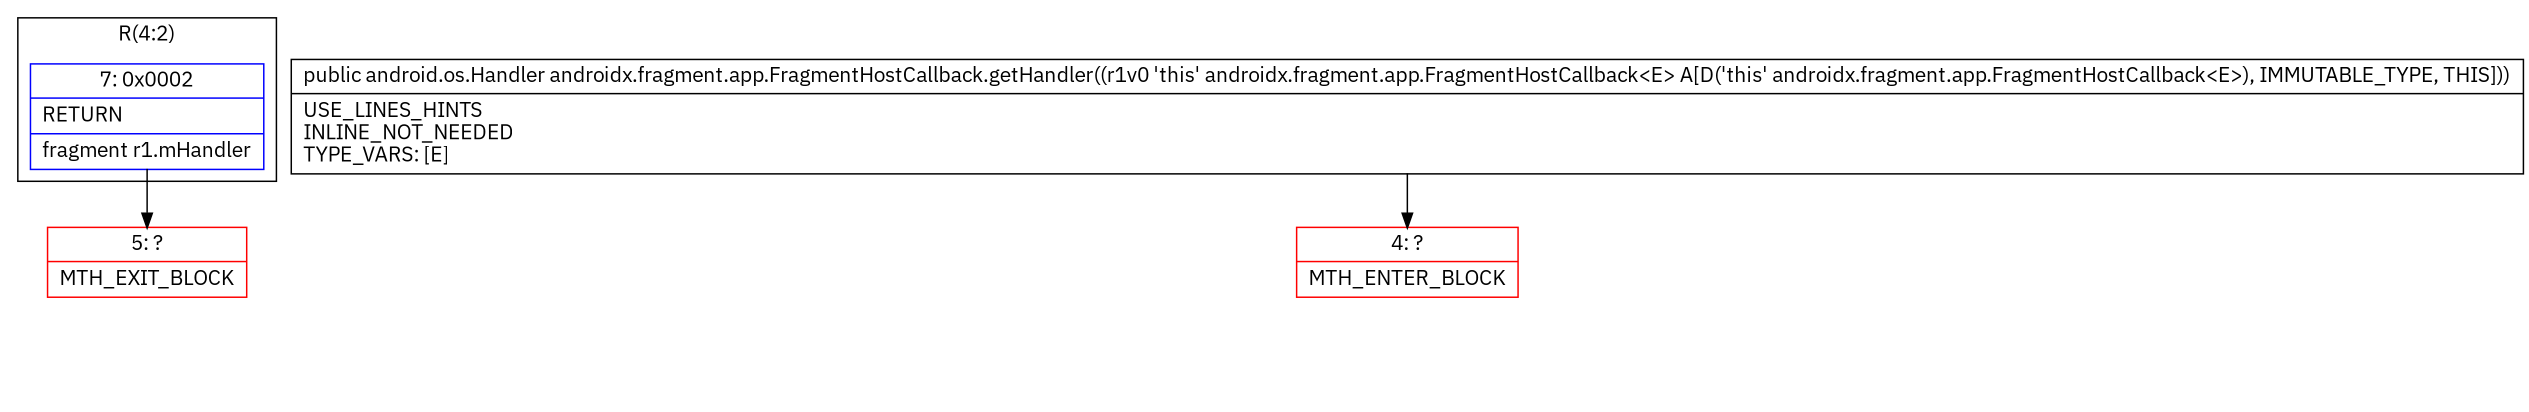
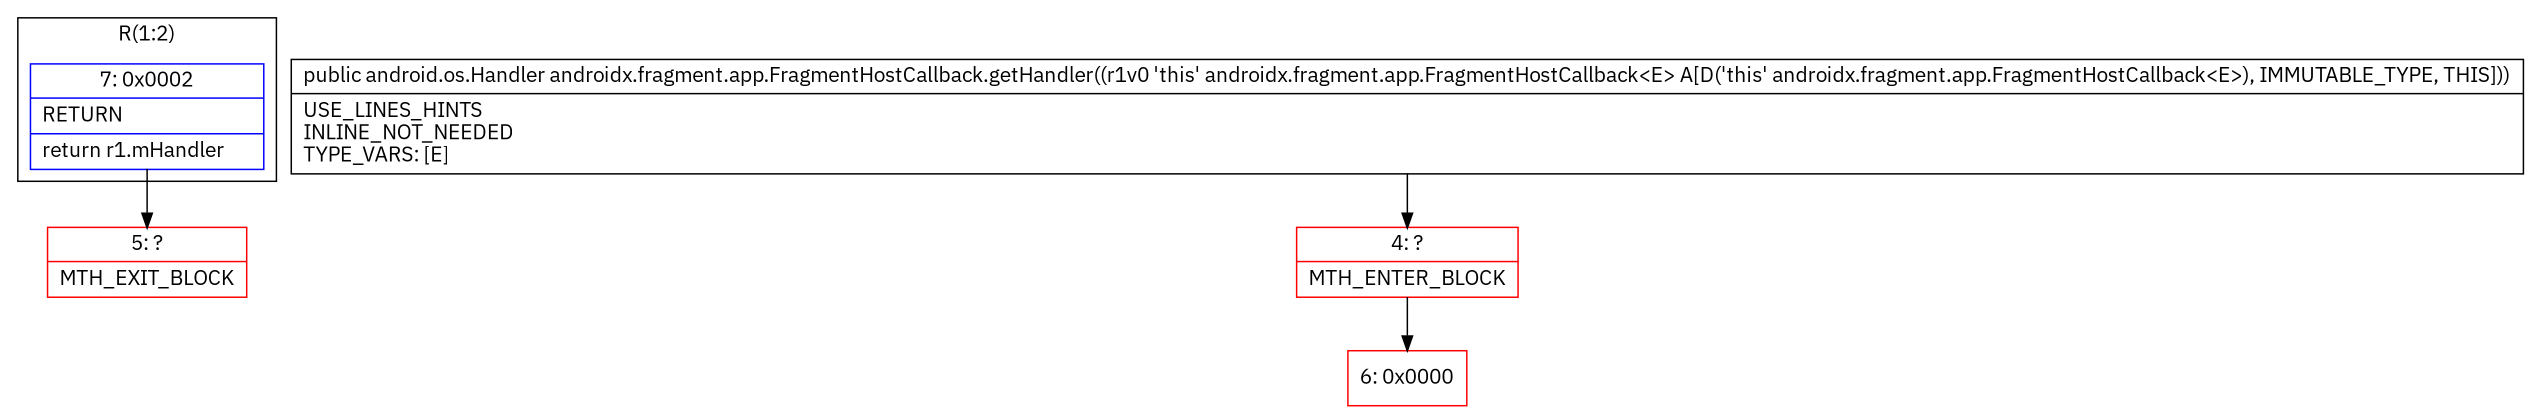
(147, 35) -> (147, 35)
(147, 151) -> (134, 151)
none -> (1407, 378)
